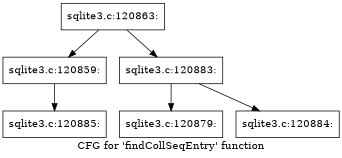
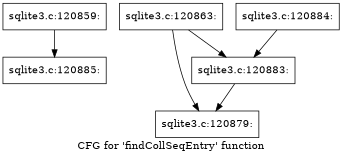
(86, 41) -> (180, 68)
(226, 96) -> (268, 41)
